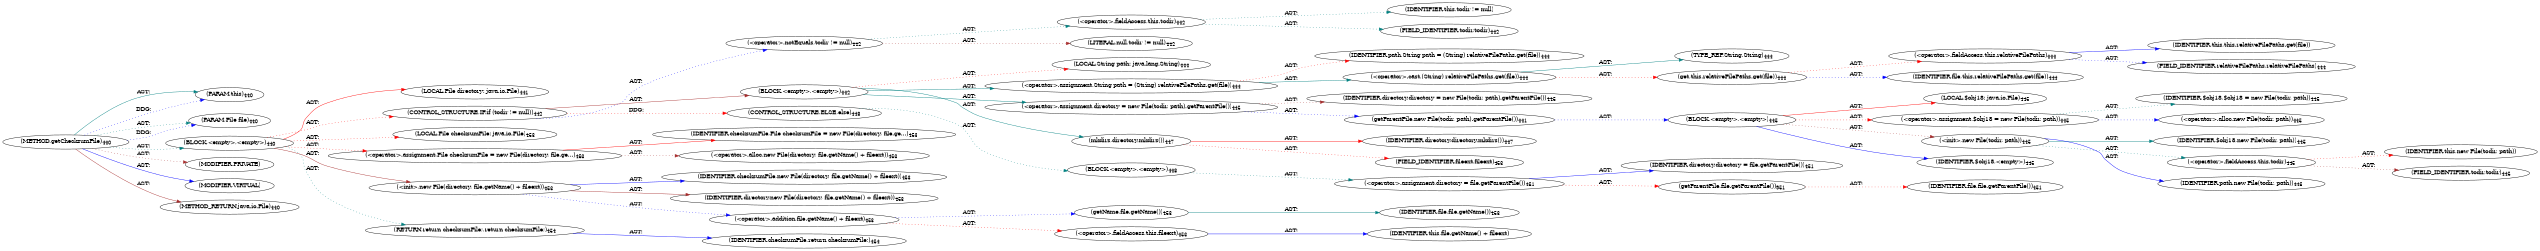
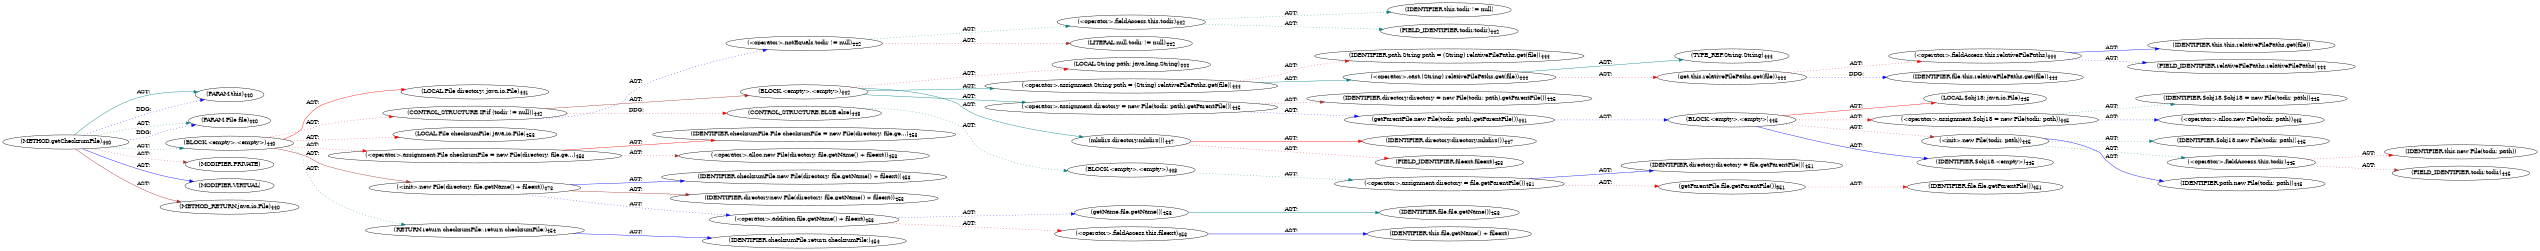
(1857, 74) -> (1857, 74)
(2099, 141) -> (2099, 141)
(549, 187) -> (549, 187)
